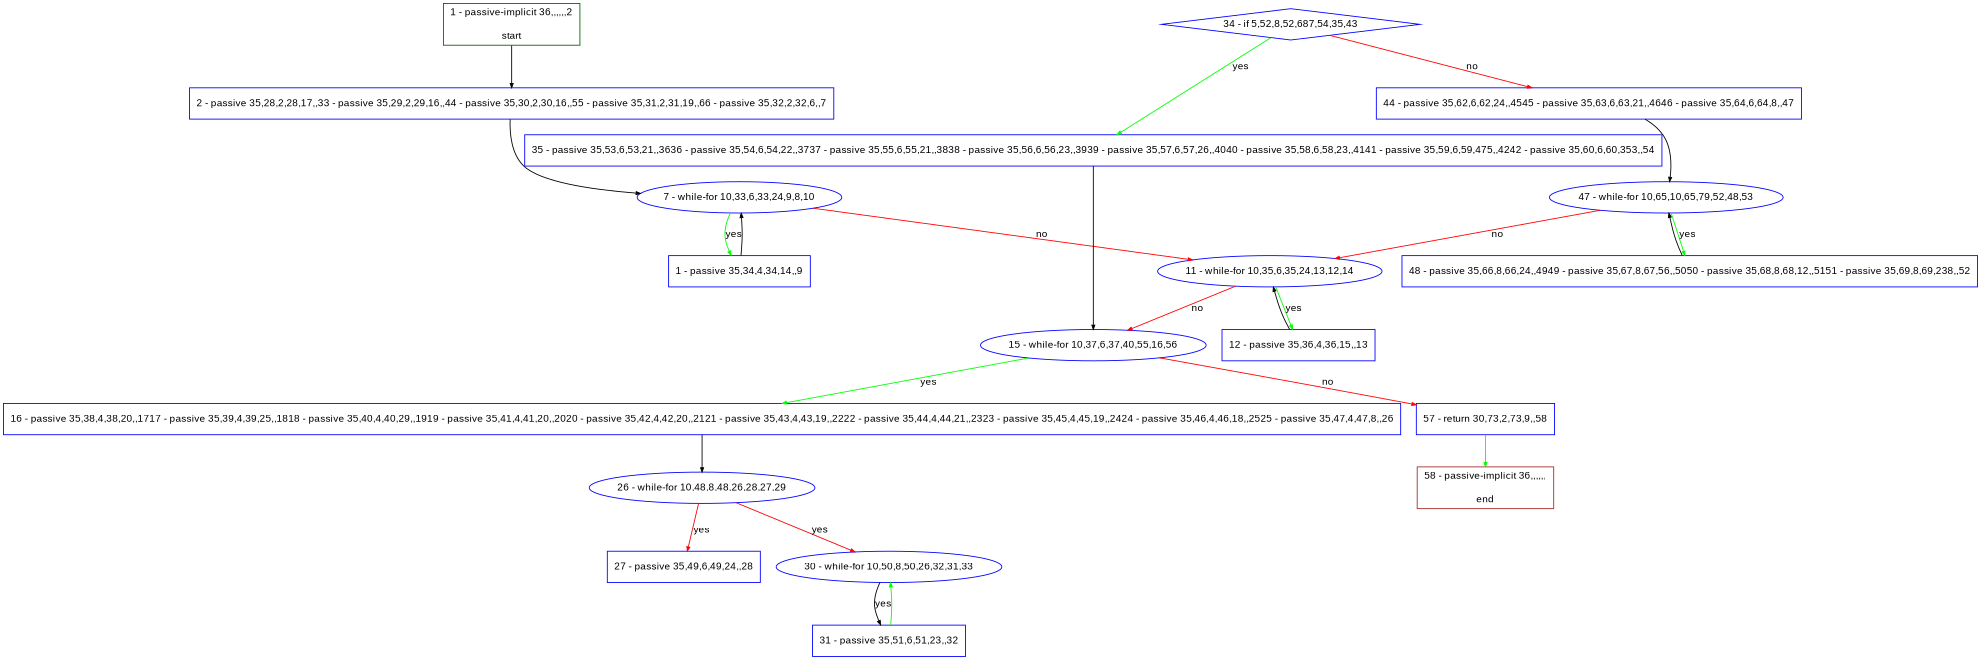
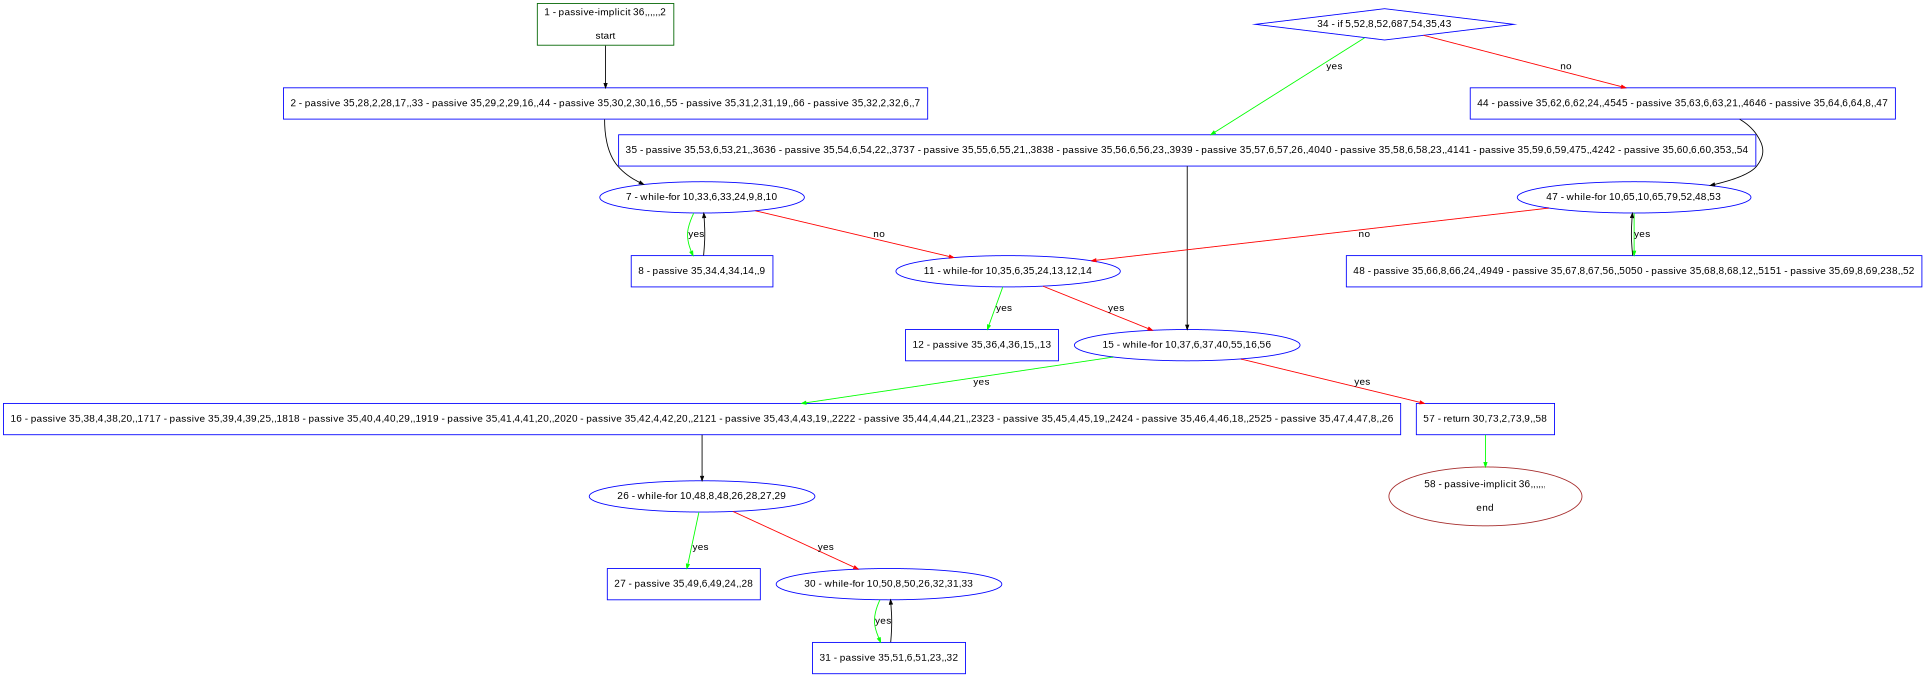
(739, 271) -> (702, 271)
(1198, 308) -> (1116, 308)
(1281, 311) -> none
(1328, 382) -> (1362, 382)
(1485, 488) -> (1485, 496)
(693, 525) -> (693, 538)
(875, 602) -> (875, 619)
(892, 606) -> (892, 623)
